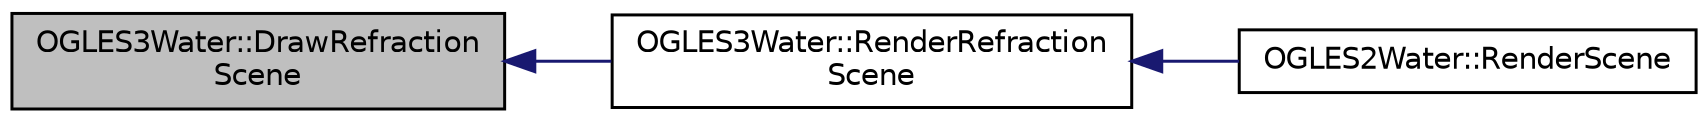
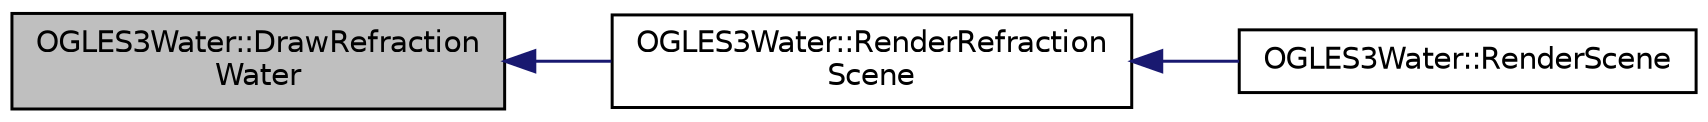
(258, 61) -> (258, 61)
(1468, 61) -> (1468, 61)
